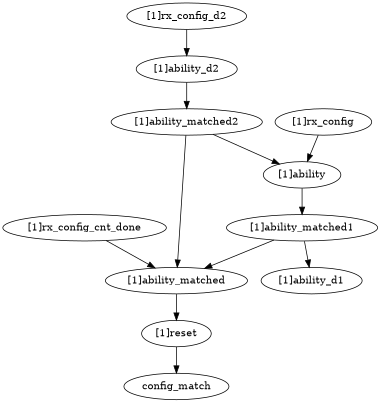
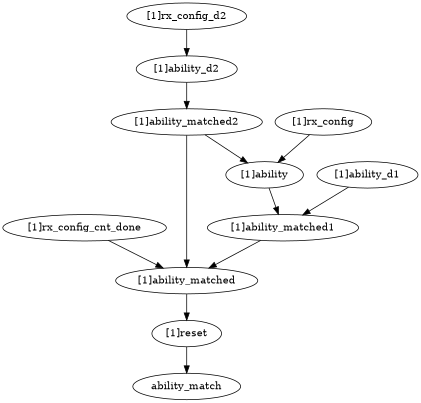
(306, 251) -> (329, 199)
(176, 386) -> (187, 386)
